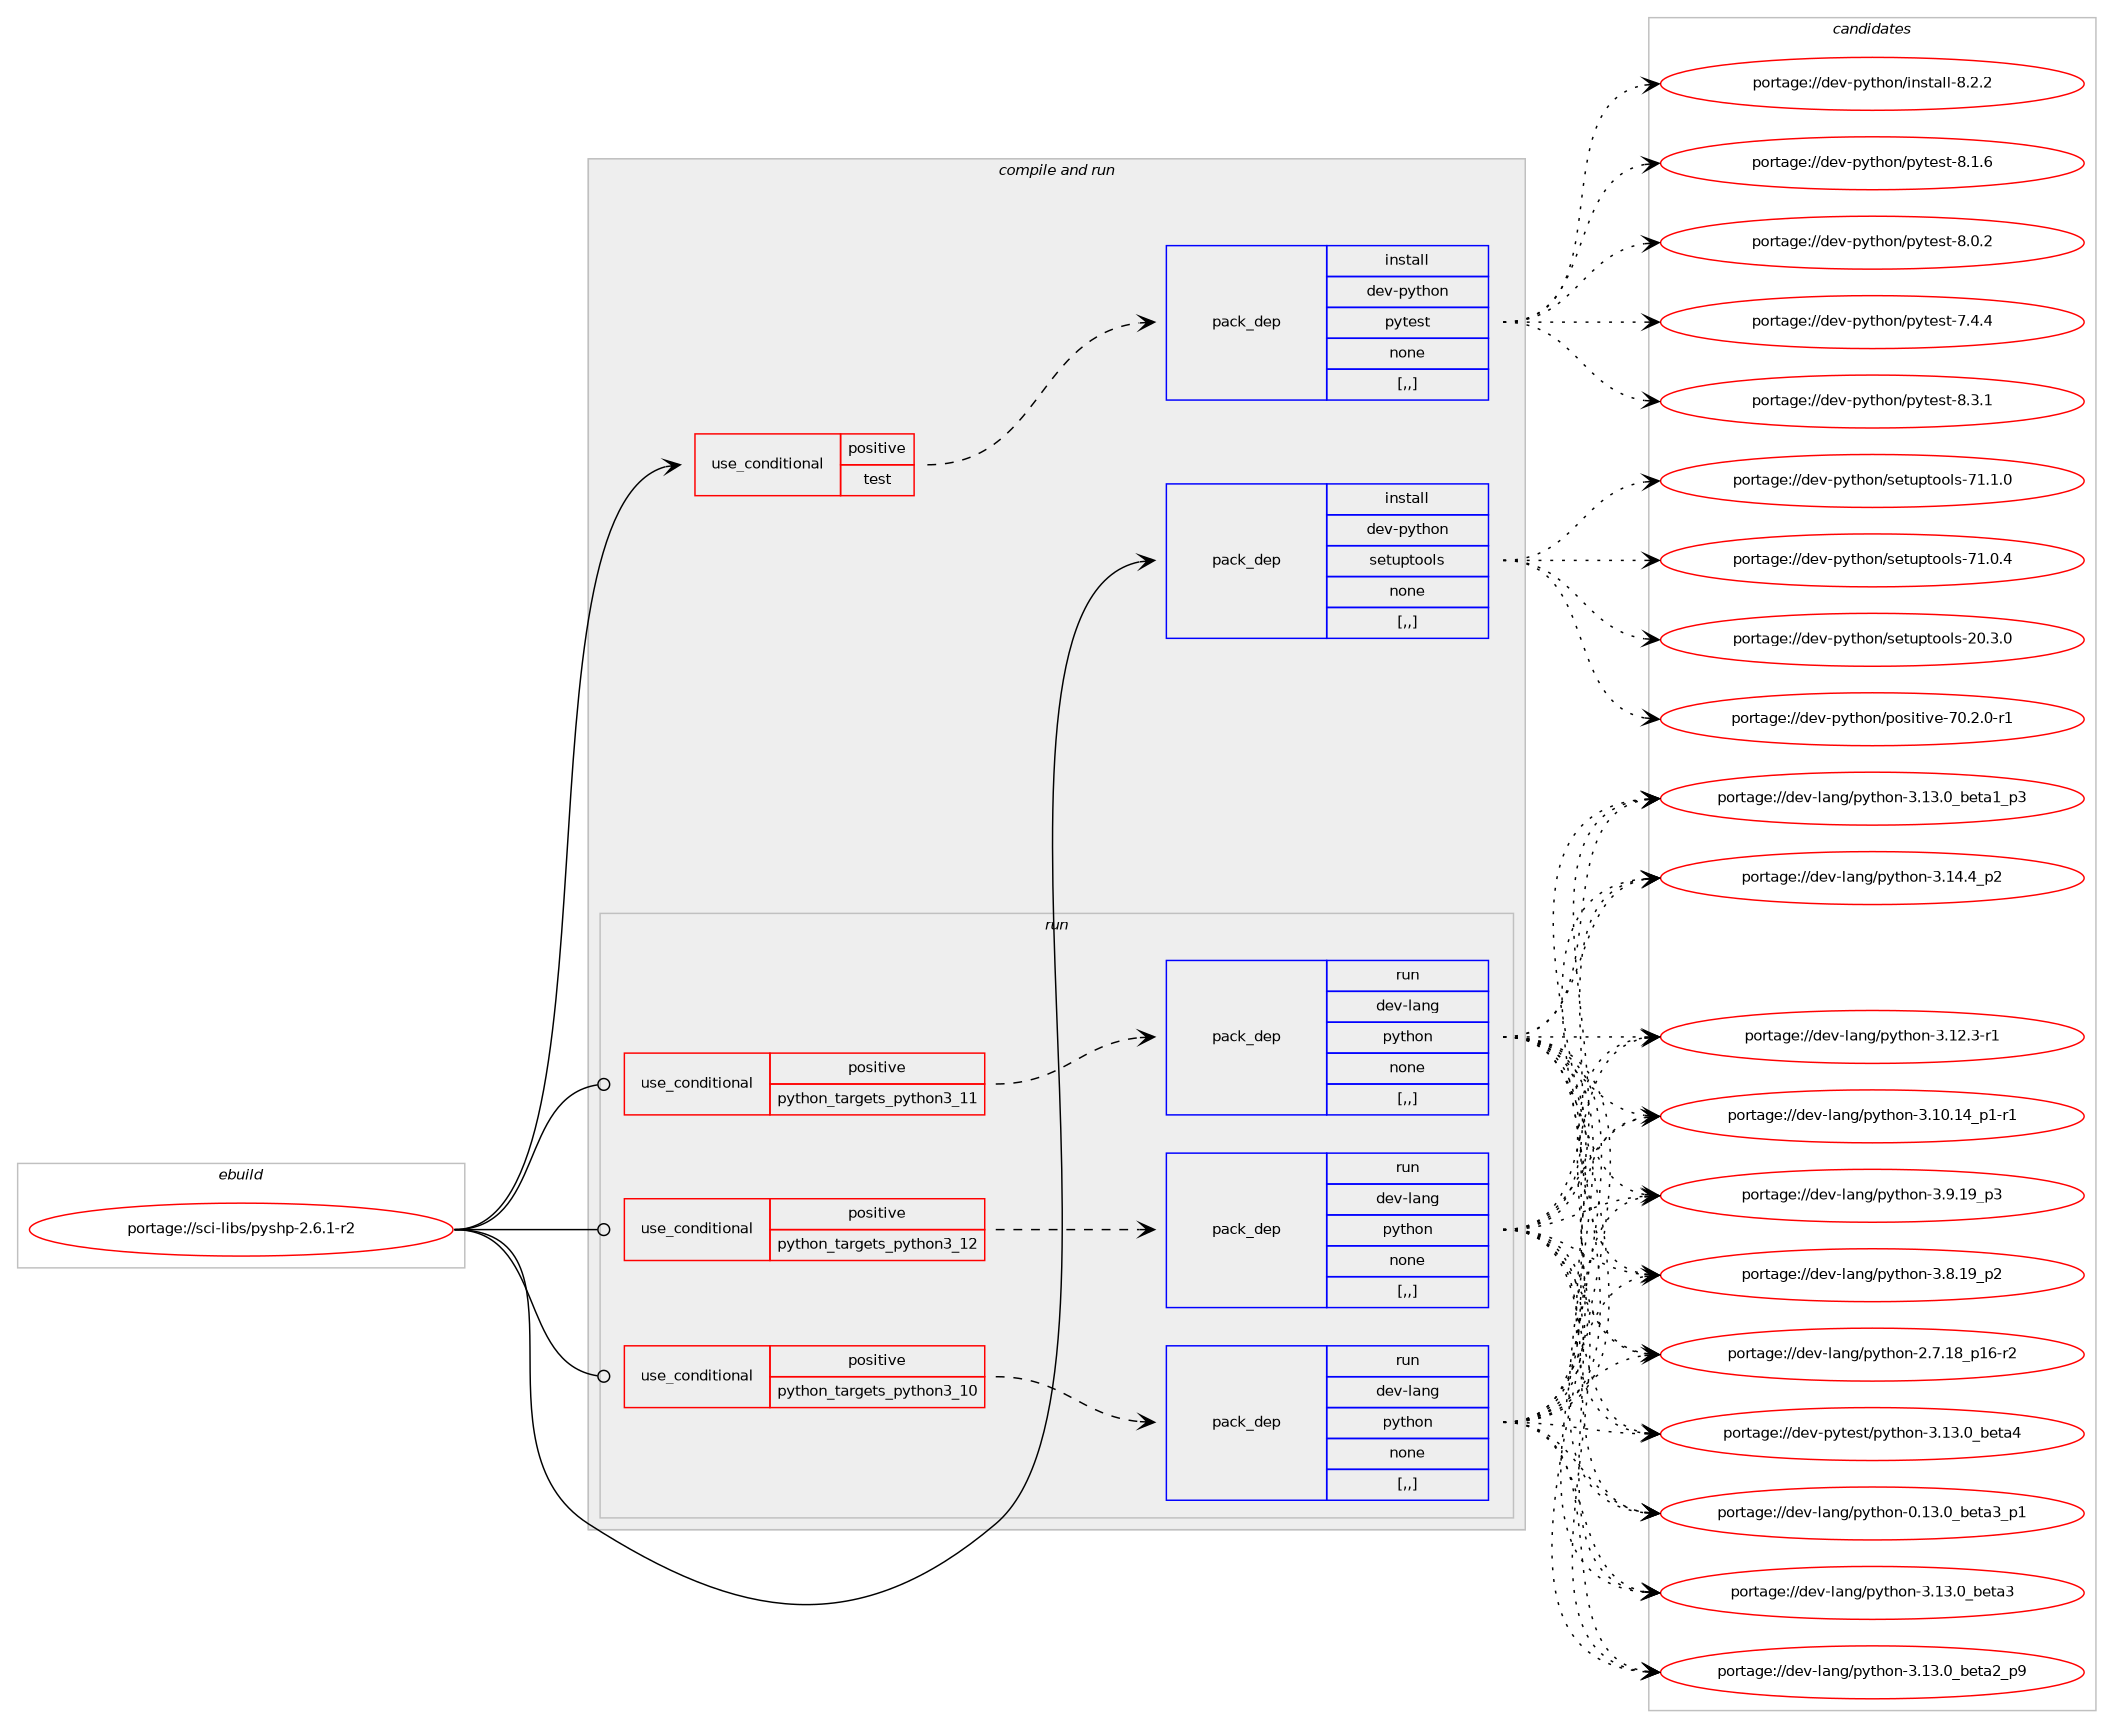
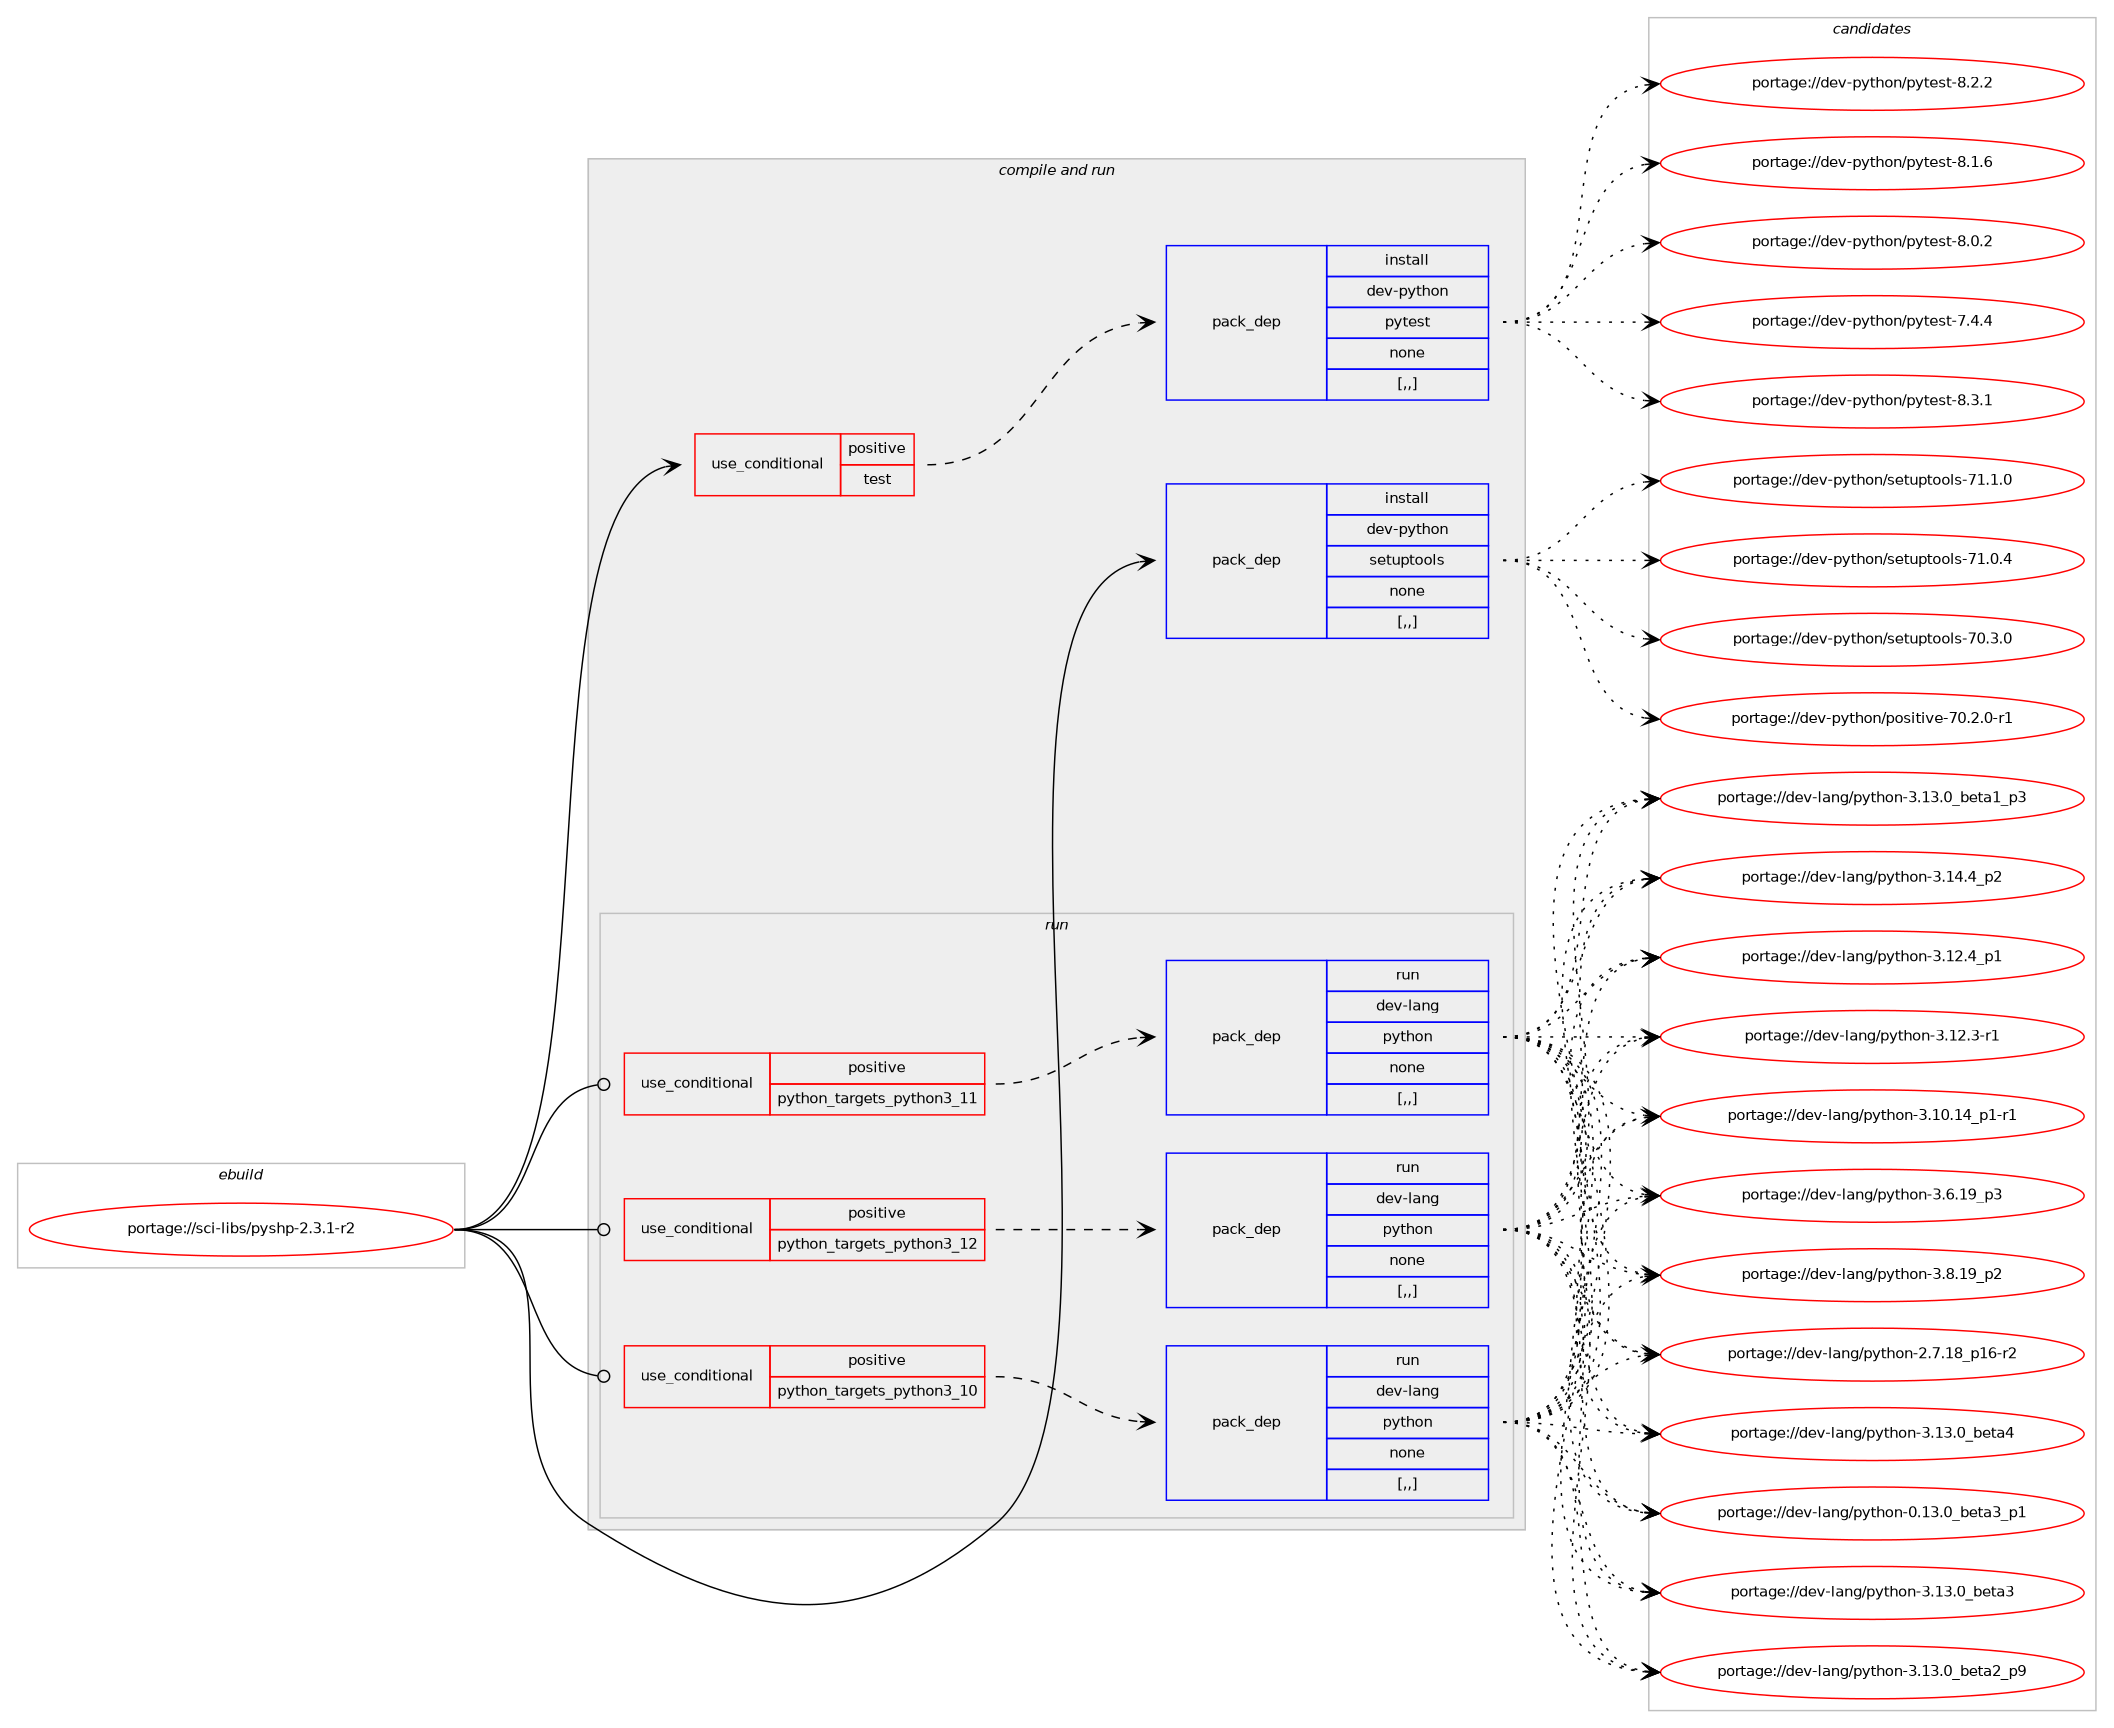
(1872, 84) -> (1872, 84)
(1872, 640) -> (1872, 640)
none -> (1872, 958)
(1872, 1196) -> (1872, 1196)
(241, 1230) -> (241, 1230)
(1872, 1434) -> (1872, 1434)
